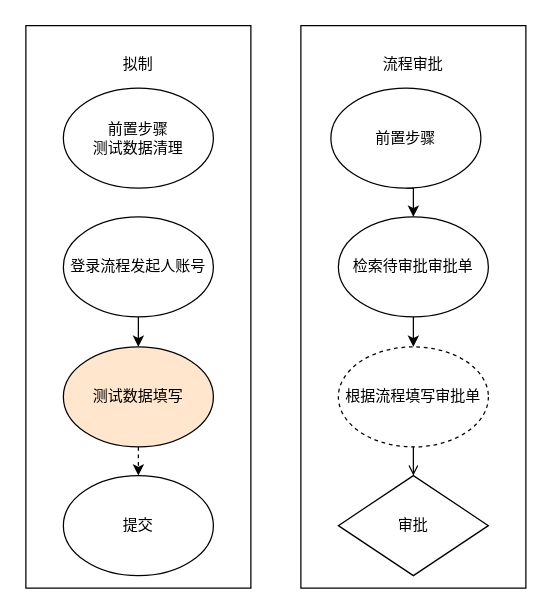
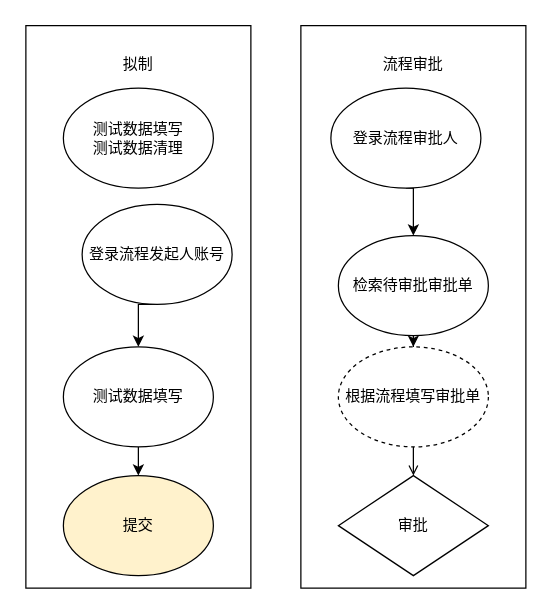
(138, 138) -> (138, 138)
(406, 138) -> (406, 138)
(138, 267) -> (157, 254)
(413, 267) -> (413, 286)
(138, 397) -> (138, 397)
(138, 458) -> (138, 458)
(138, 526) -> (138, 526)
